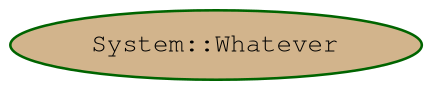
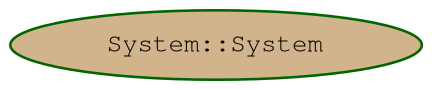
(216, 45) -> (216, 45)
